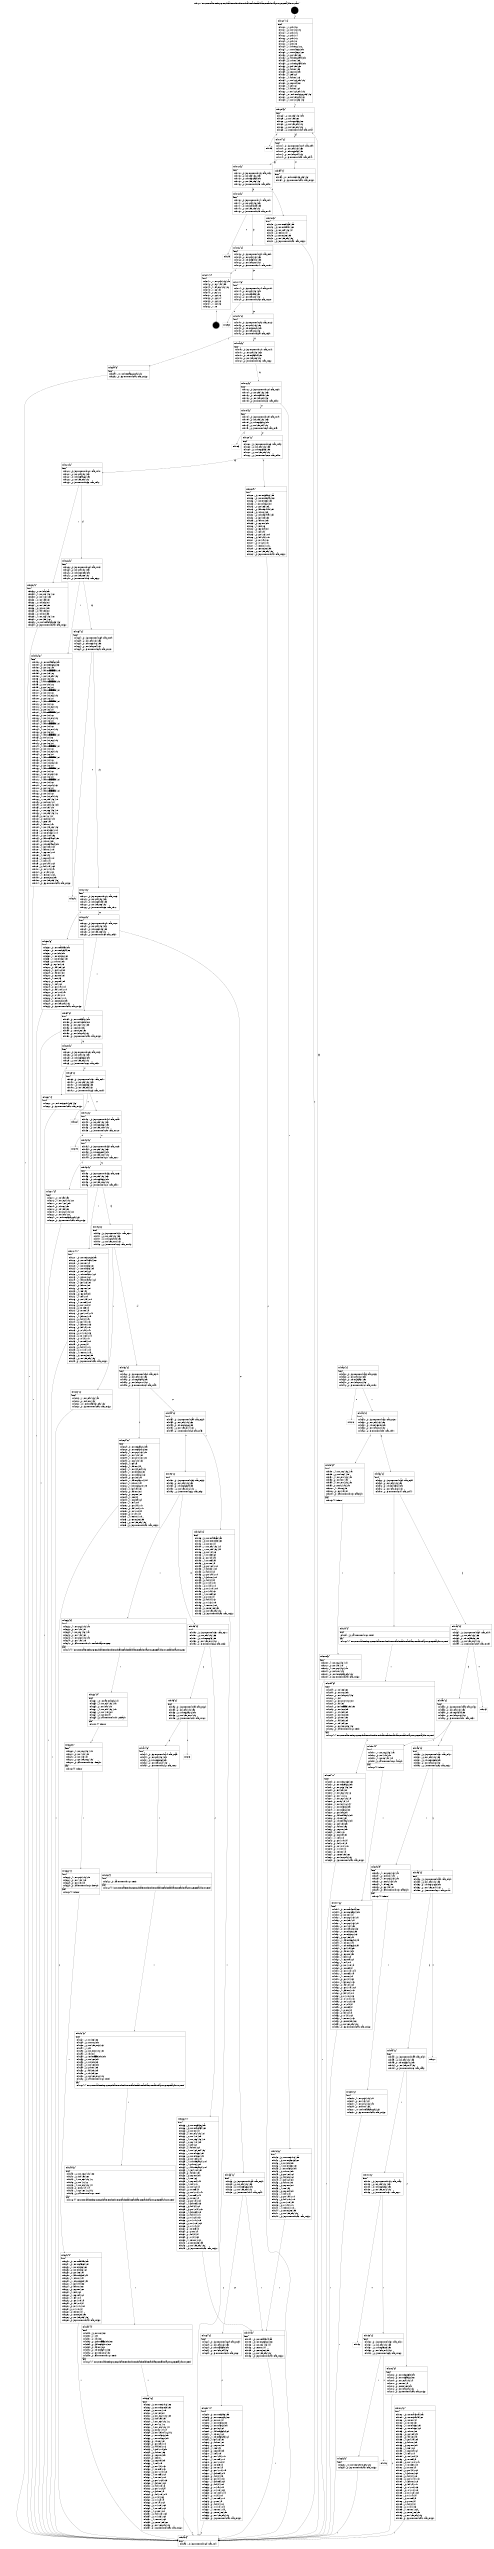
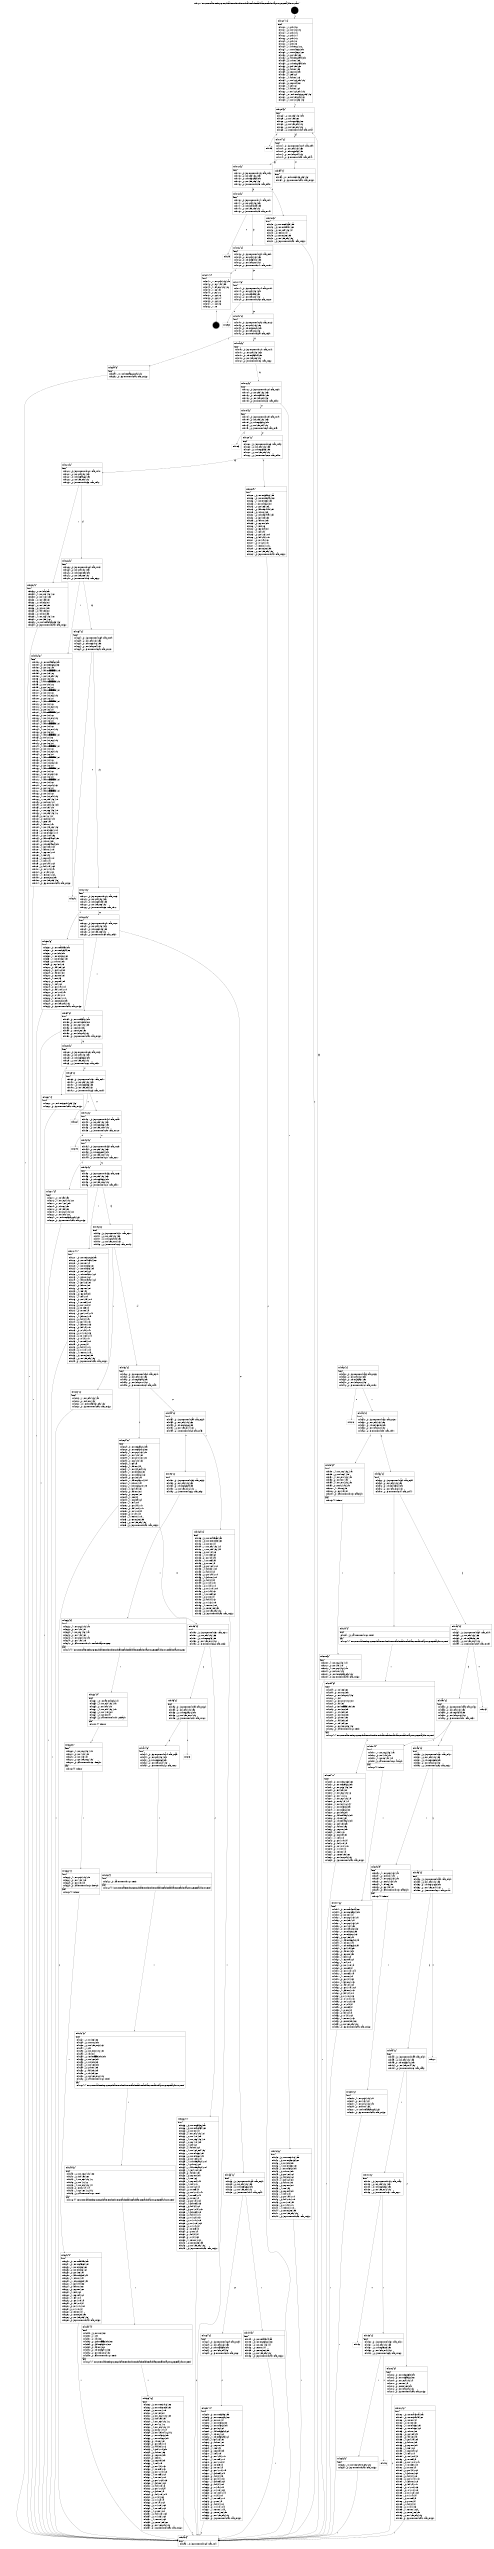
(179, 1560) -> (162, 1585)
(276, 2274) -> (301, 2412)
(212, 2303) -> (196, 2393)
